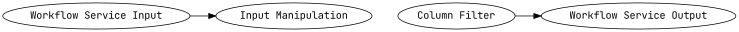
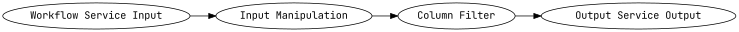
none -> (381, 16)
(639, 16) -> (639, 16)
